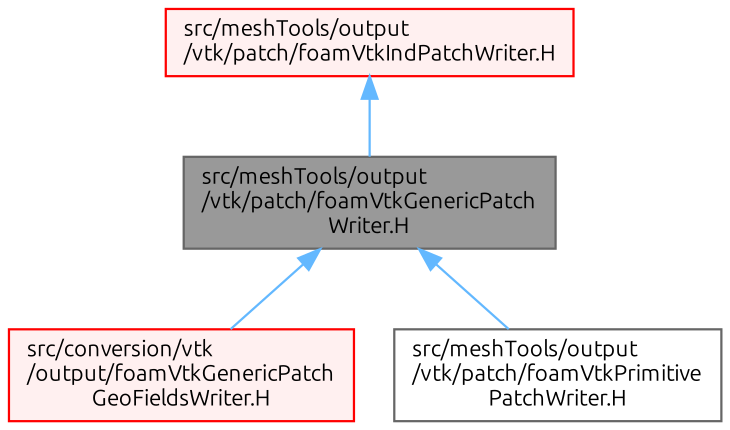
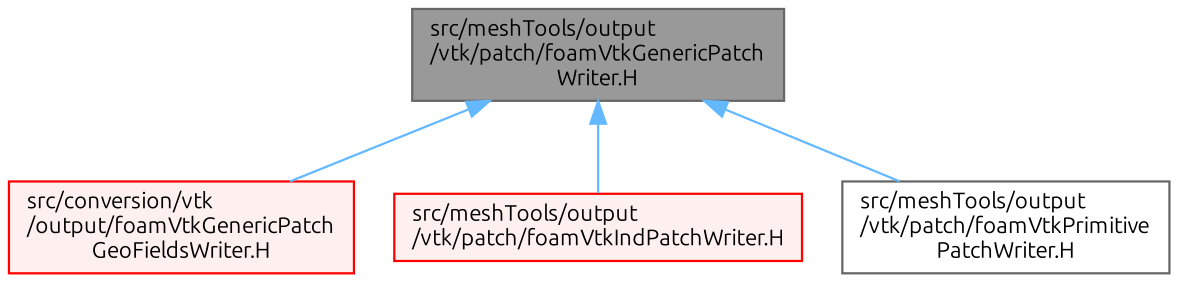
(370, 128) -> (598, 159)
